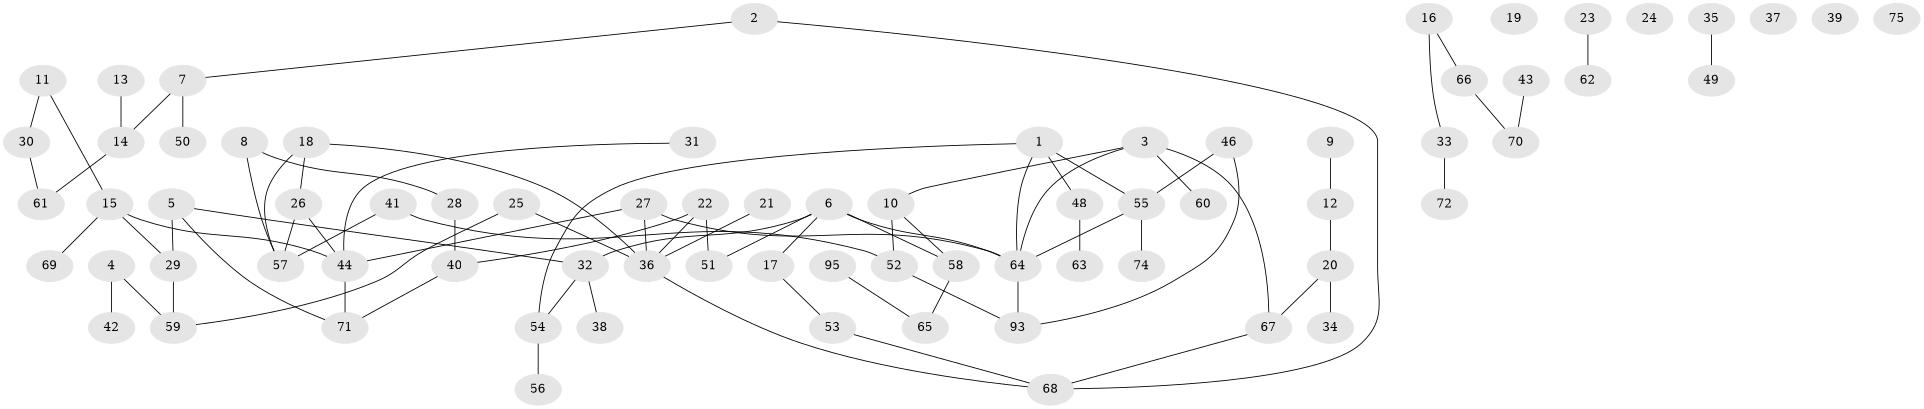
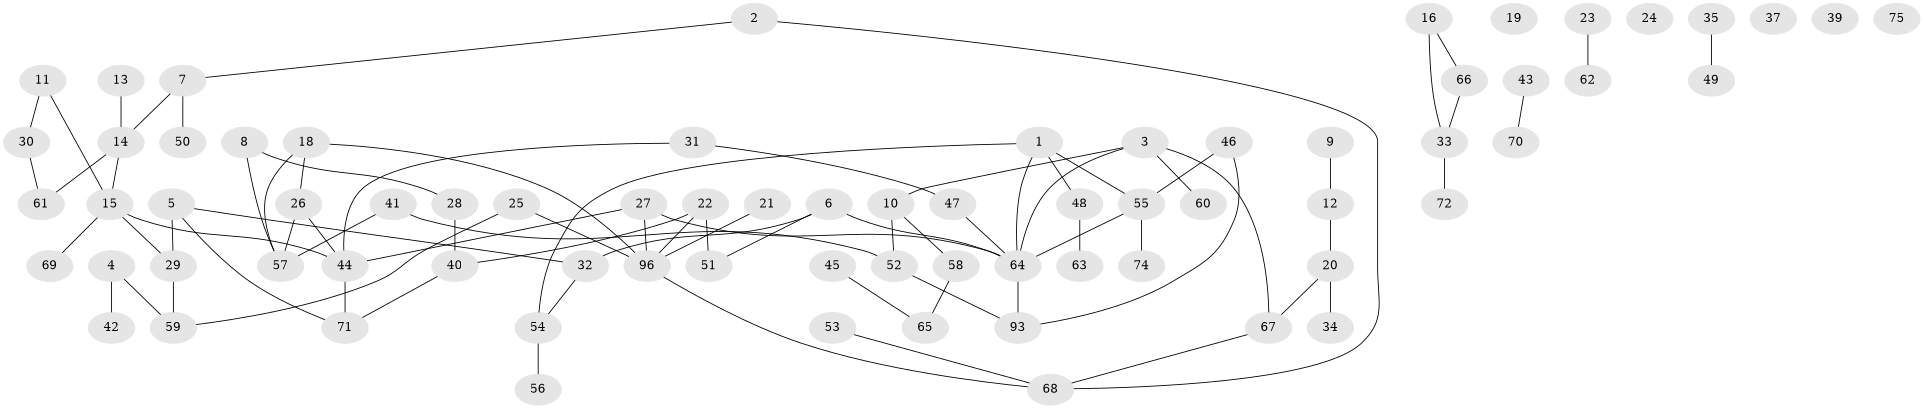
(1490, 112) -> (1454, 112)
none -> (115, 173)
none -> (953, 204)
(906, 242) -> none
(647, 266) -> (647, 266)
(771, 266) -> none
(833, 266) -> (833, 266)
(600, 328) -> none
